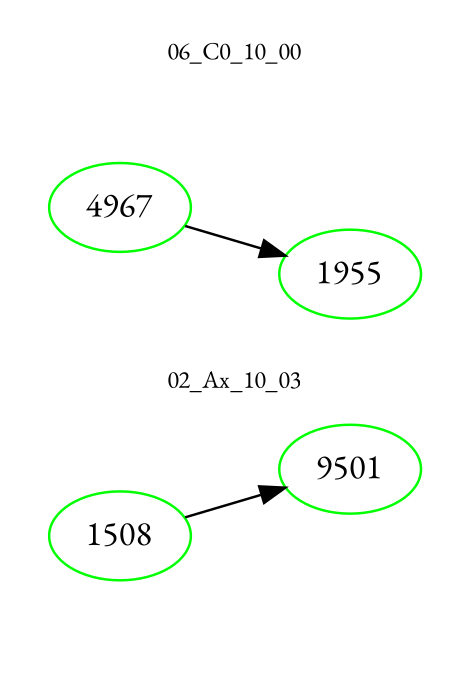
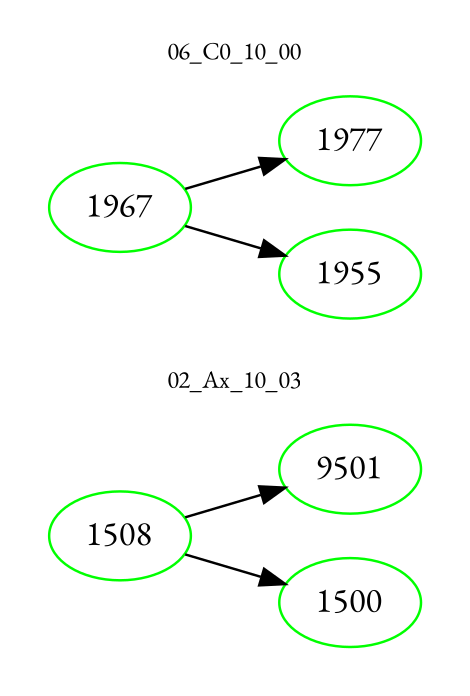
none -> (350, 141)
(120, 207) -> (120, 207)
none -> (350, 603)
